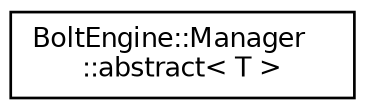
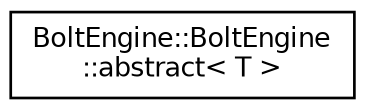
(183, 55) -> (183, 55)
